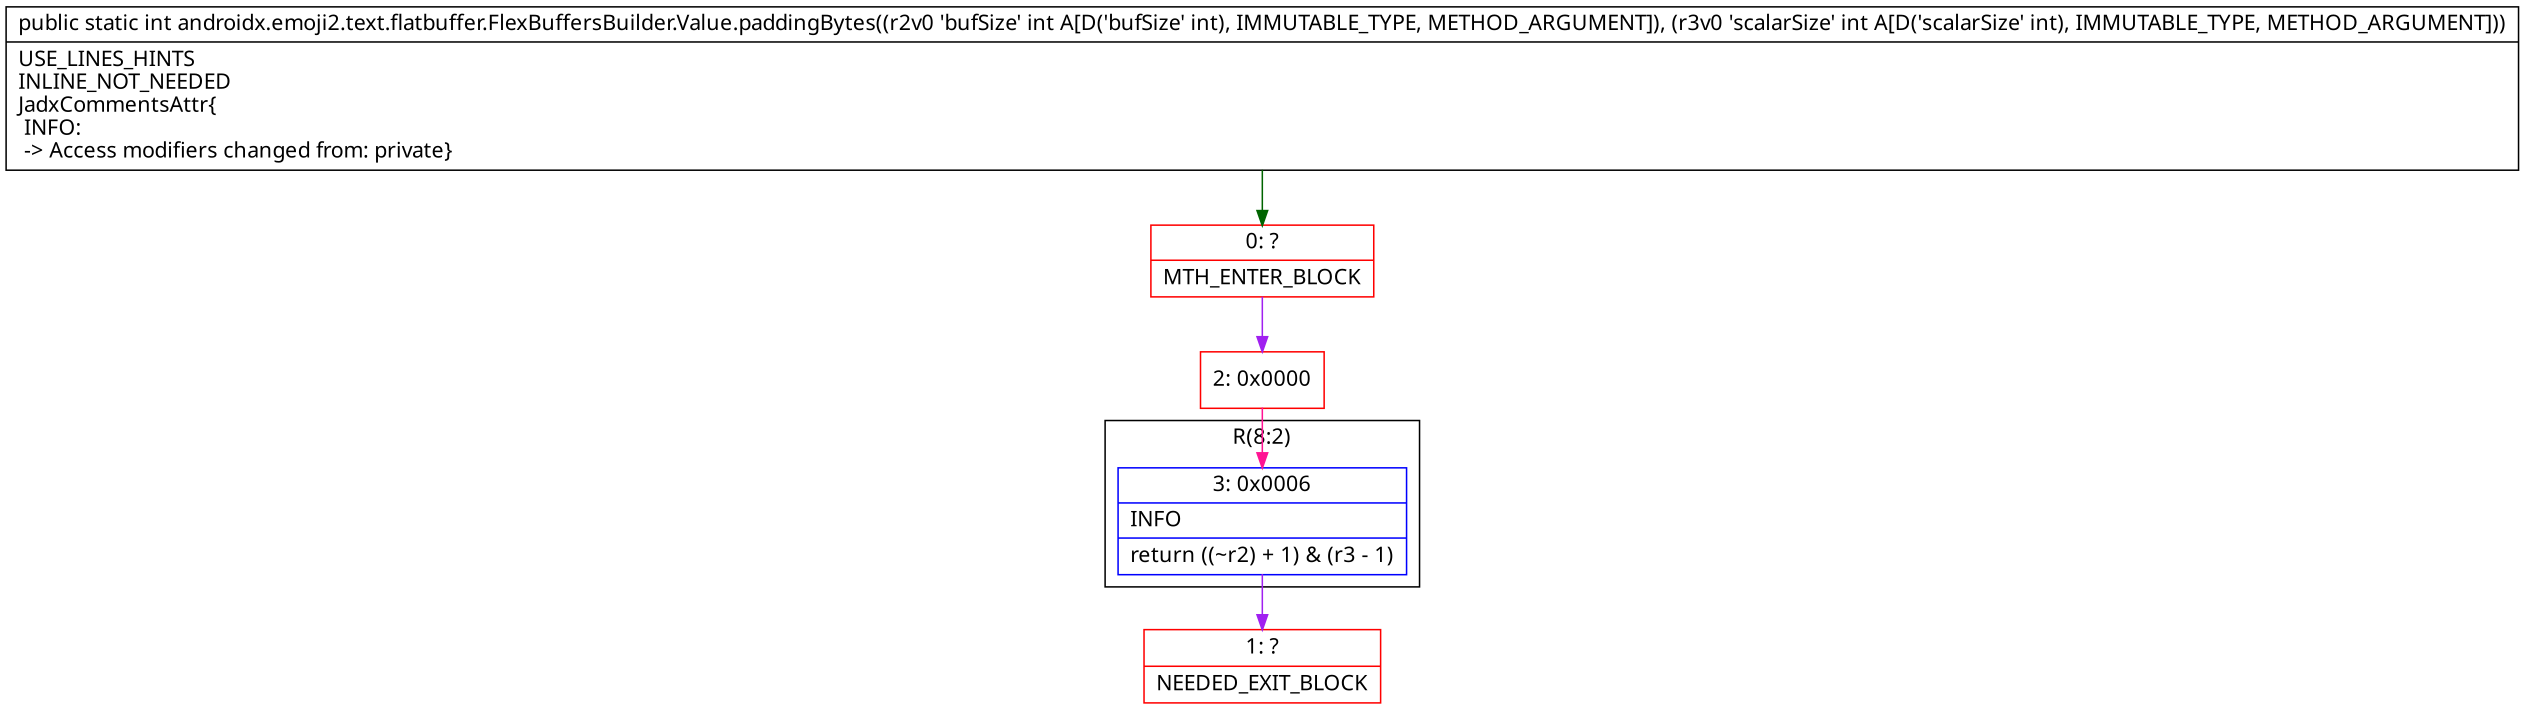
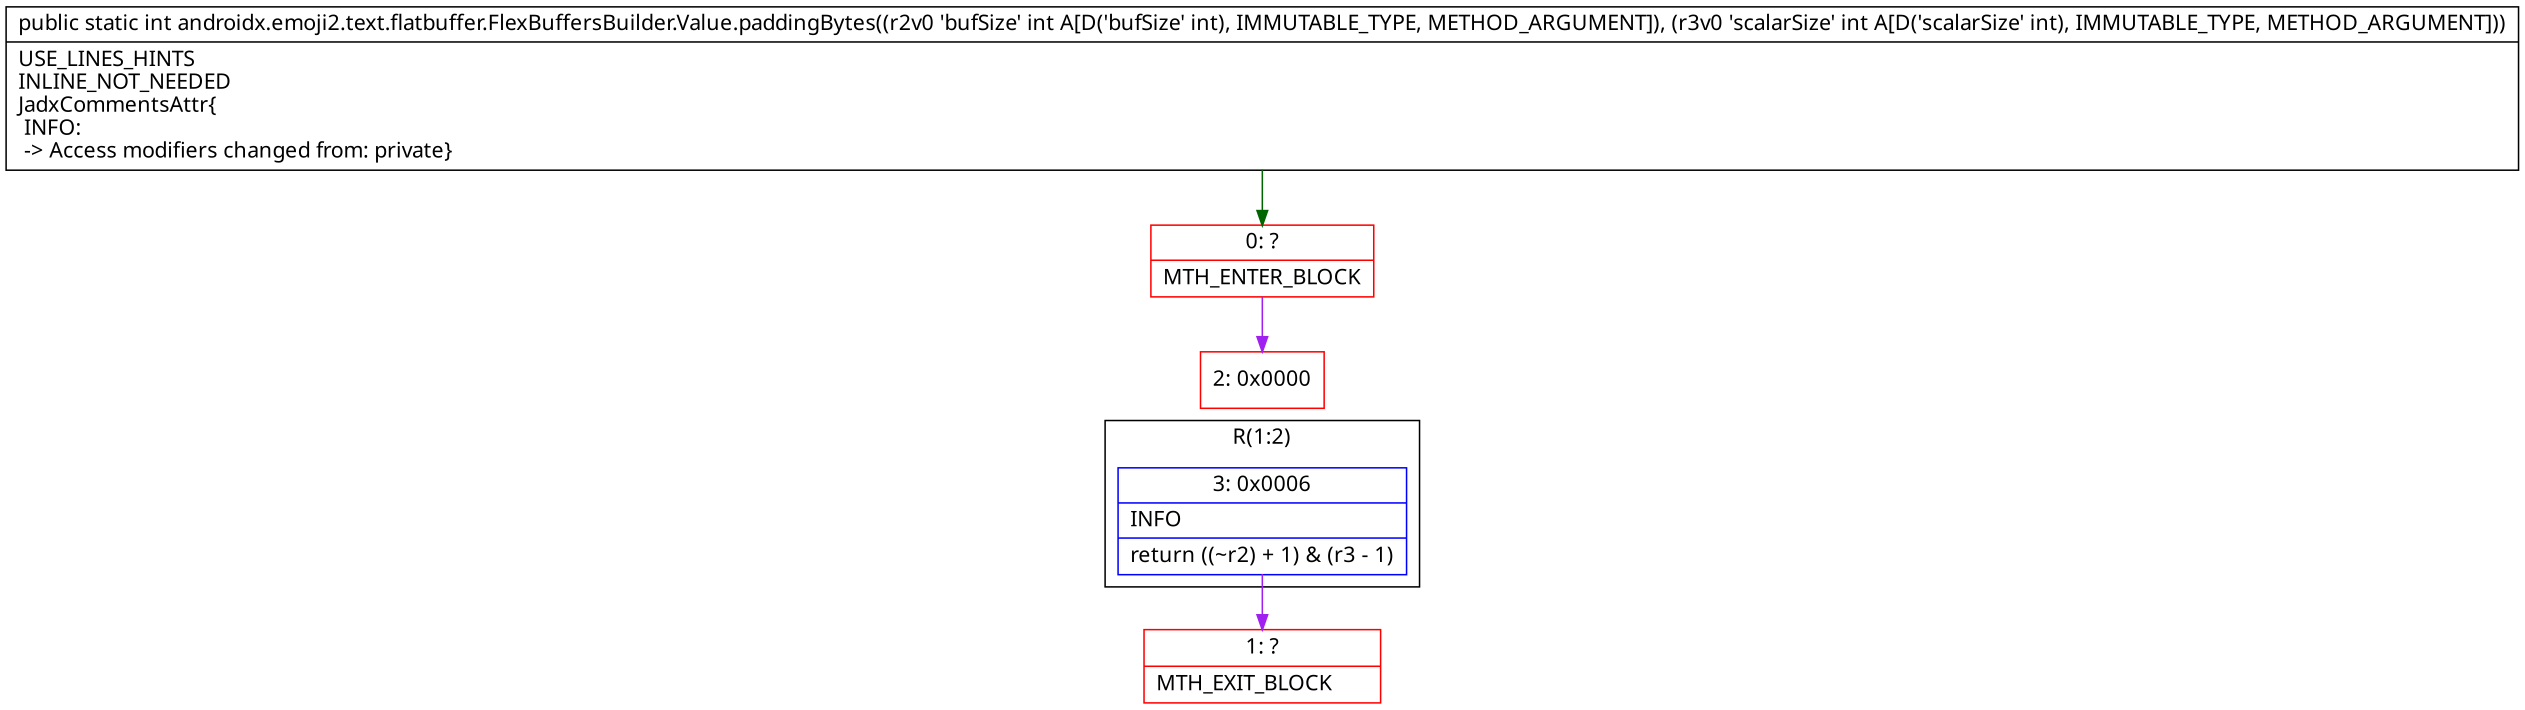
(1262, 430) -> none
(1262, 438) -> (1262, 438)
(1262, 684) -> (1245, 684)
